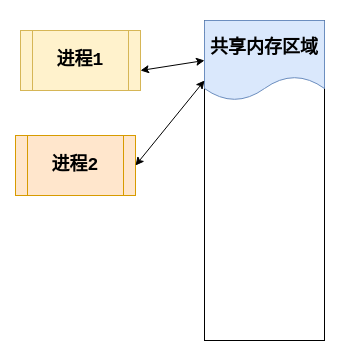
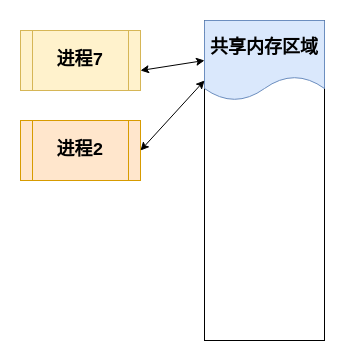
(81, 61) -> (81, 61)
(76, 166) -> (81, 151)
